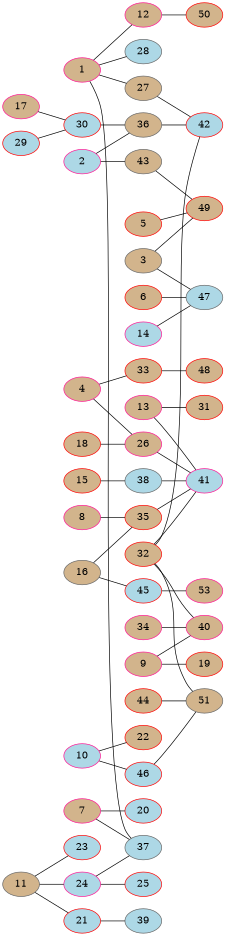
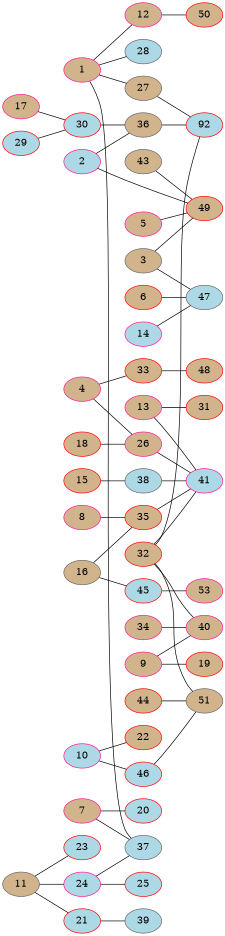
(204, 125) -> (204, 125)
(113, 162) -> (142, 187)
(143, 224) -> (143, 224)
